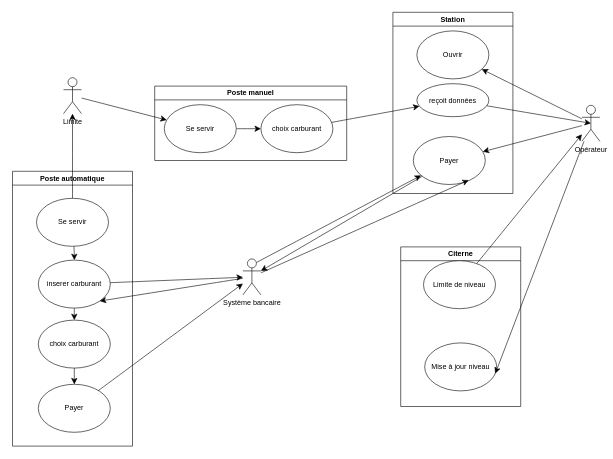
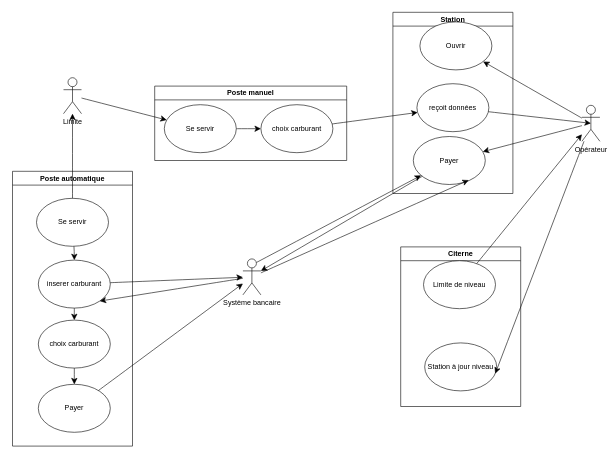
(453, 55) -> (456, 46)
(453, 100) -> (453, 108)
(461, 367) -> (461, 367)
